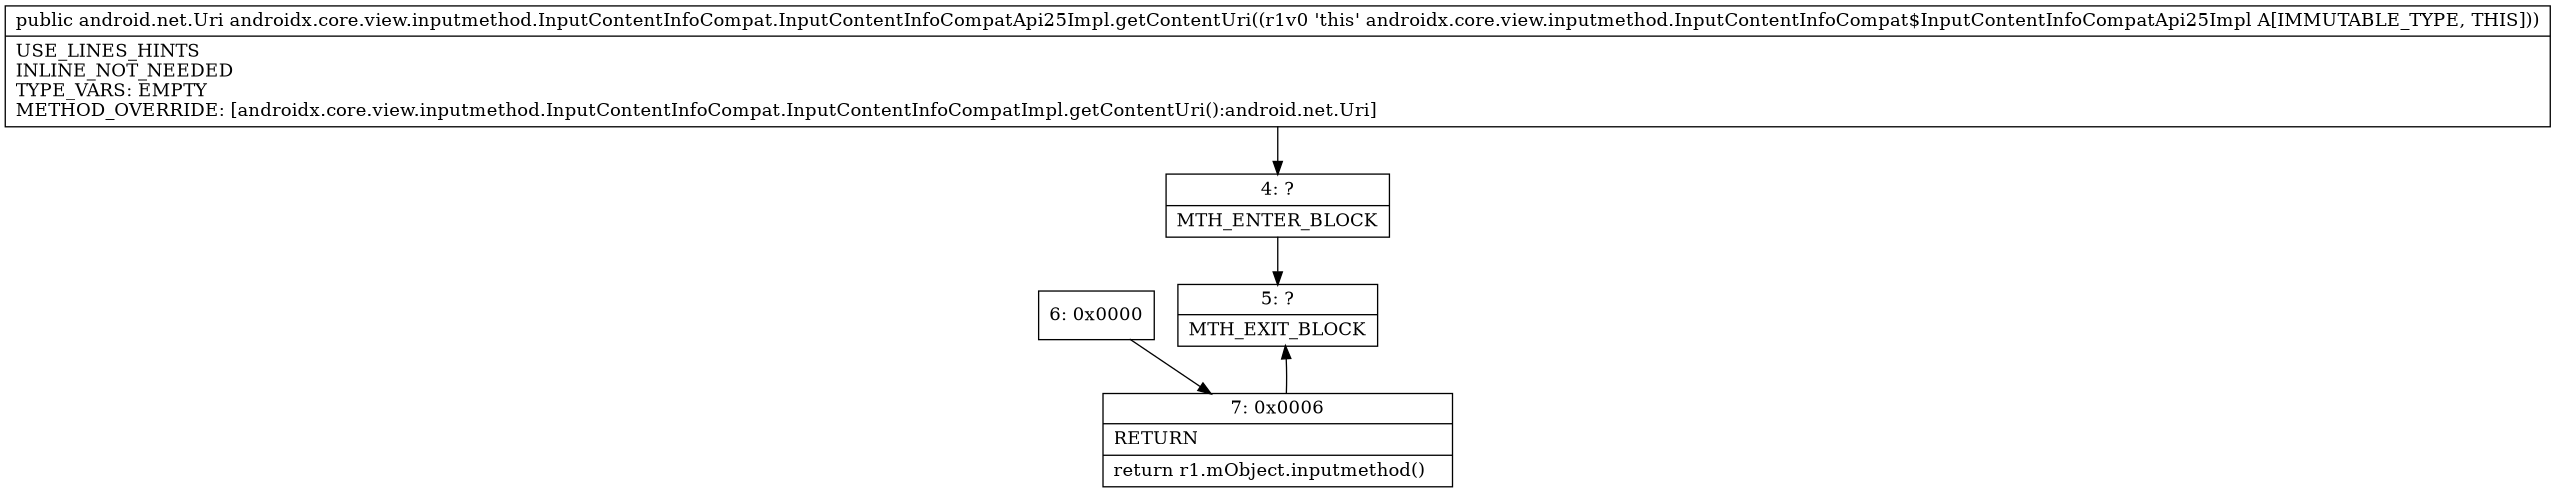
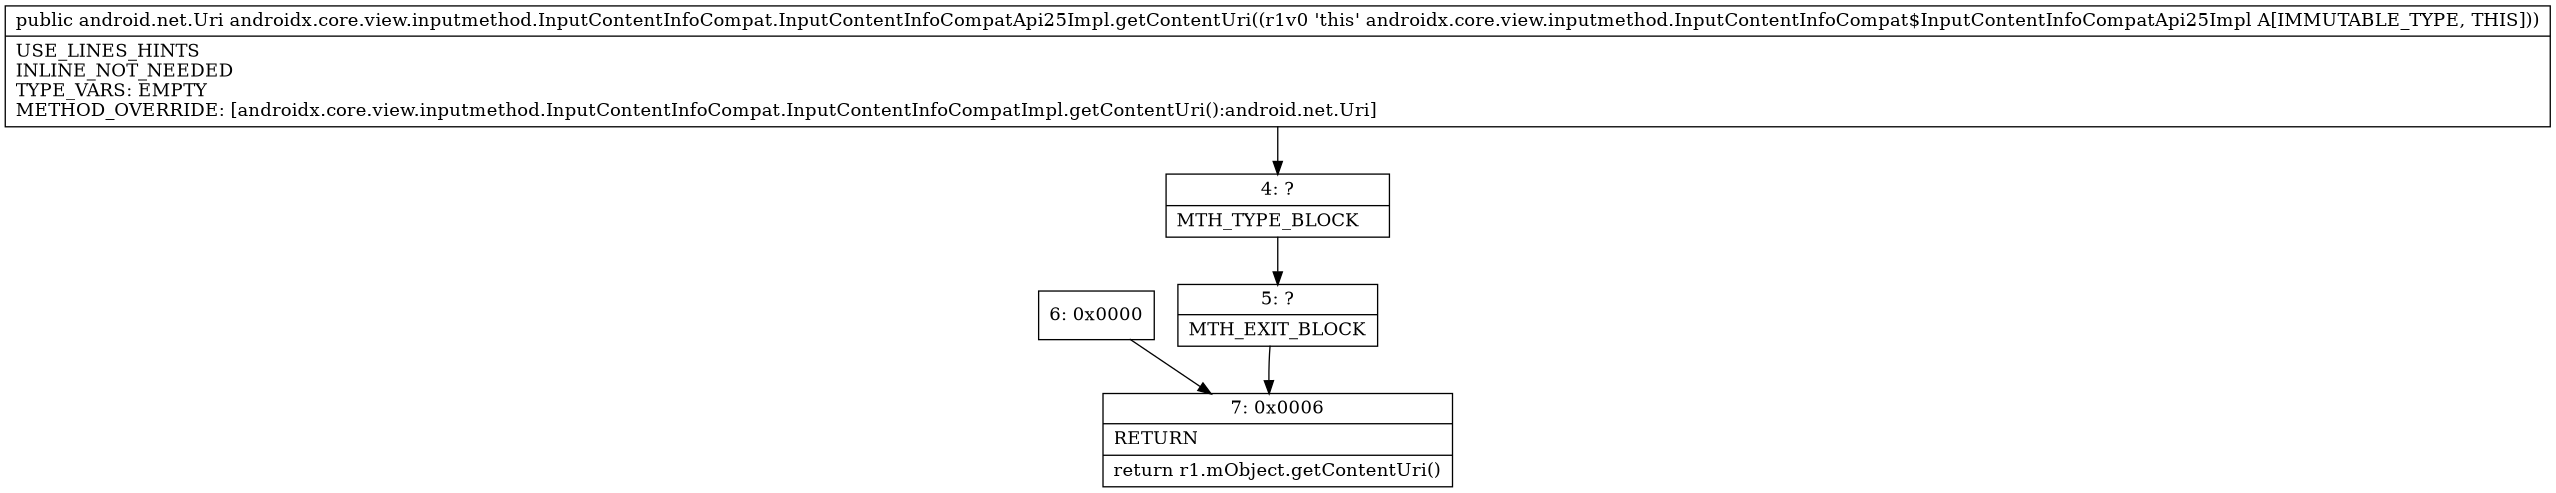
(1278, 221) -> (1268, 221)
(1287, 376) -> (1269, 363)
(1270, 470) -> (1278, 470)
